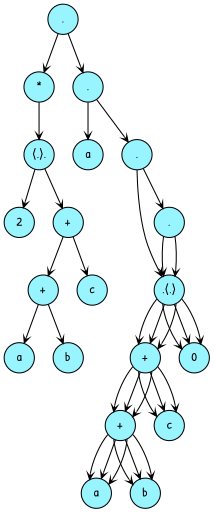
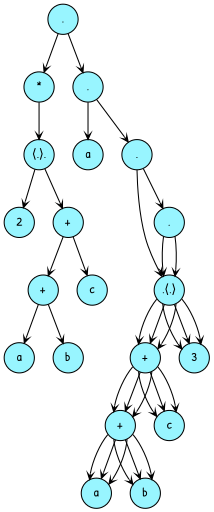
(194, 358) -> (194, 358)
